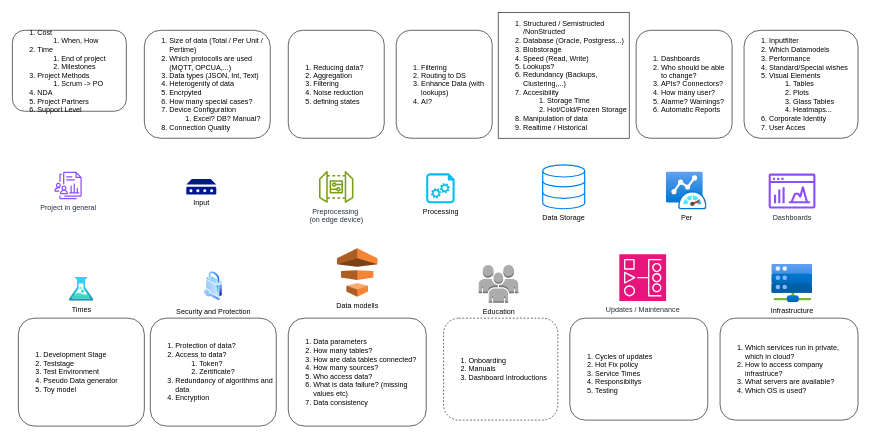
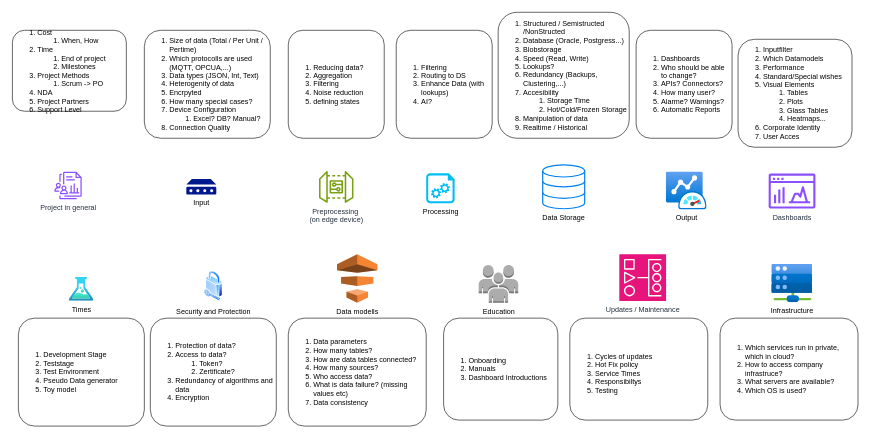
(564, 75) -> (564, 75)
(801, 84) -> (795, 93)
(687, 218) -> (687, 218)
(357, 273) -> (357, 279)
(501, 369) -> (501, 369)
